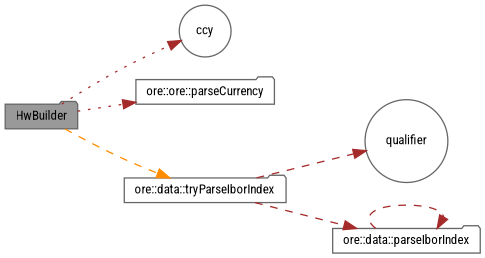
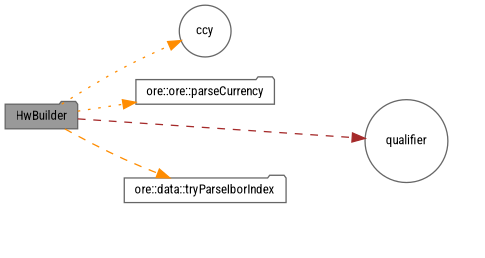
(114, 73) -> (114, 73)
(100, 108) -> (100, 108)
(305, 166) -> (215, 128)
(406, 241) -> none
